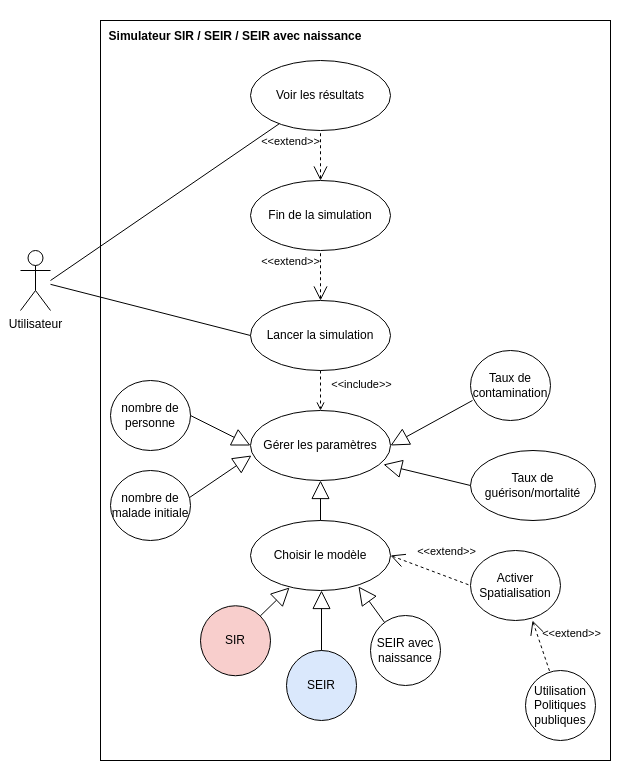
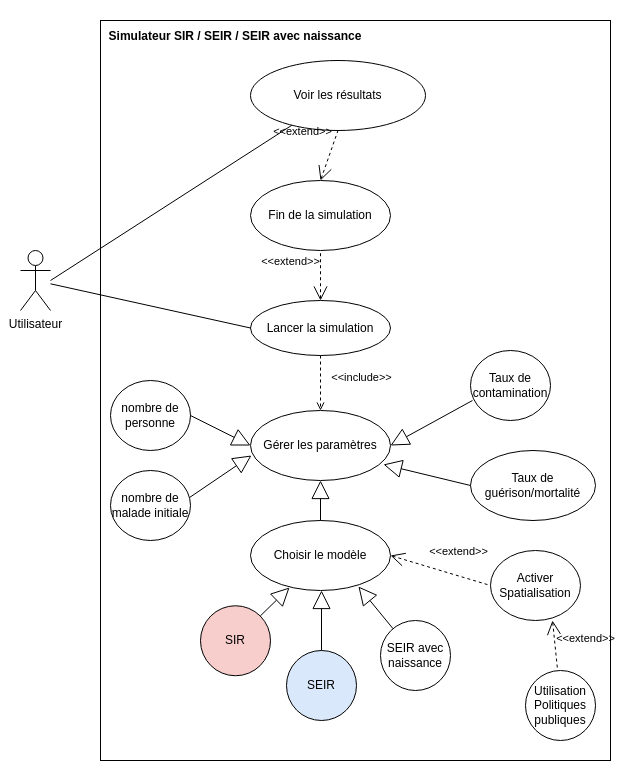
(321, 96) -> (338, 96)
(321, 336) -> (321, 328)
(516, 586) -> (536, 586)
(406, 651) -> (416, 656)
